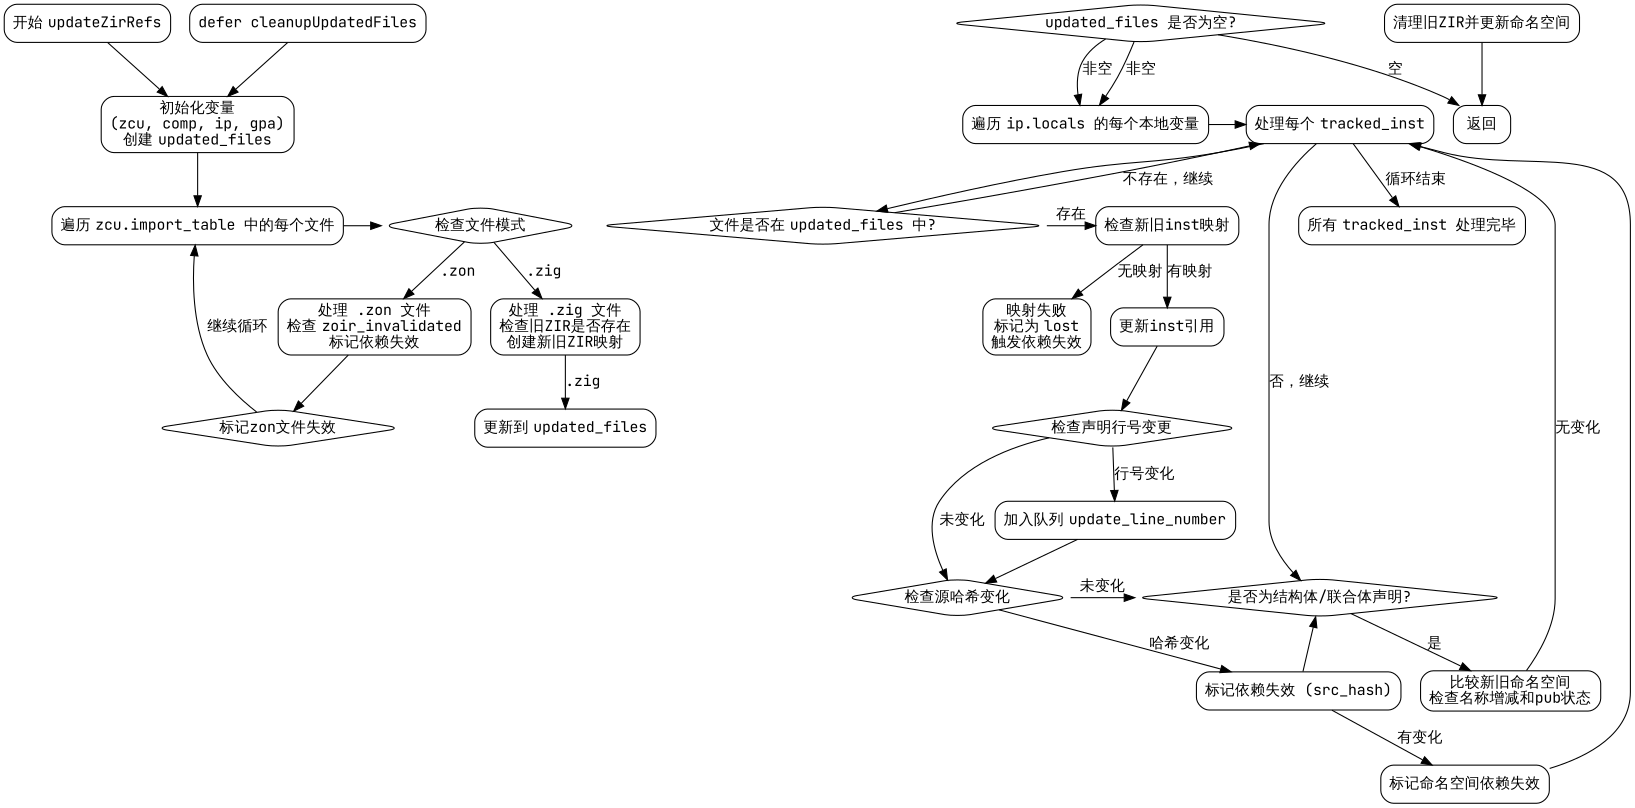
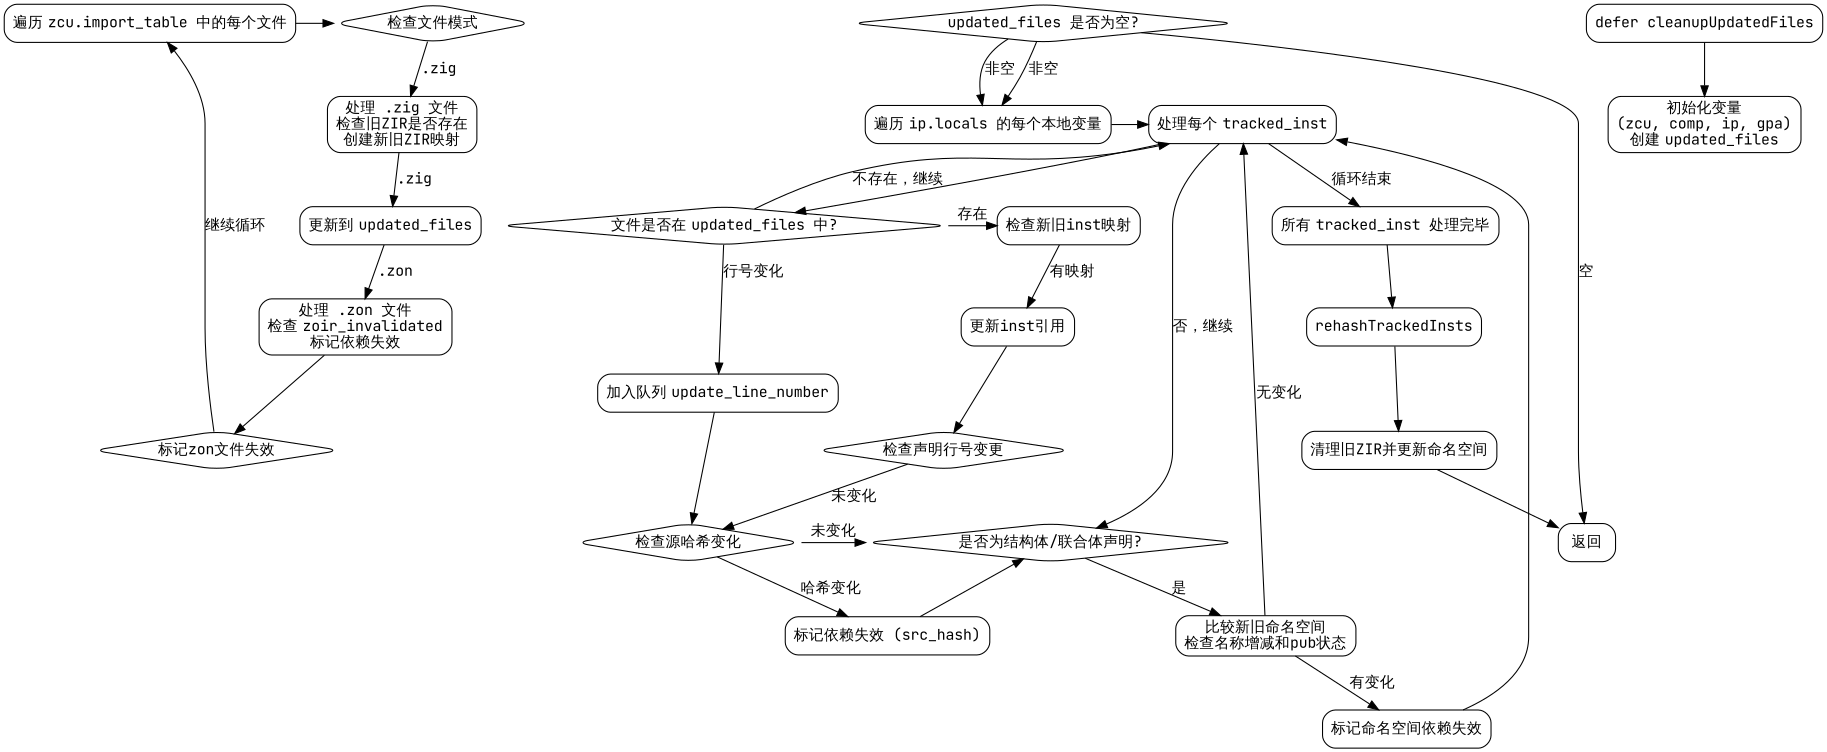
(87, 23) -> none
(198, 174) -> none
(438, 266) -> (376, 267)
(1037, 327) -> none
none -> (1394, 327)
(1114, 469) -> (721, 304)
(1377, 735) -> (1332, 680)
